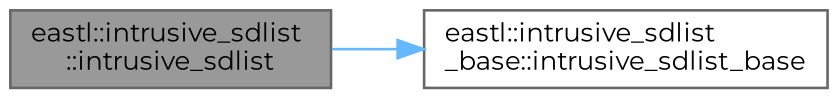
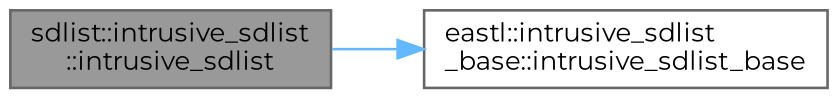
(171, 49) -> (171, 49)
